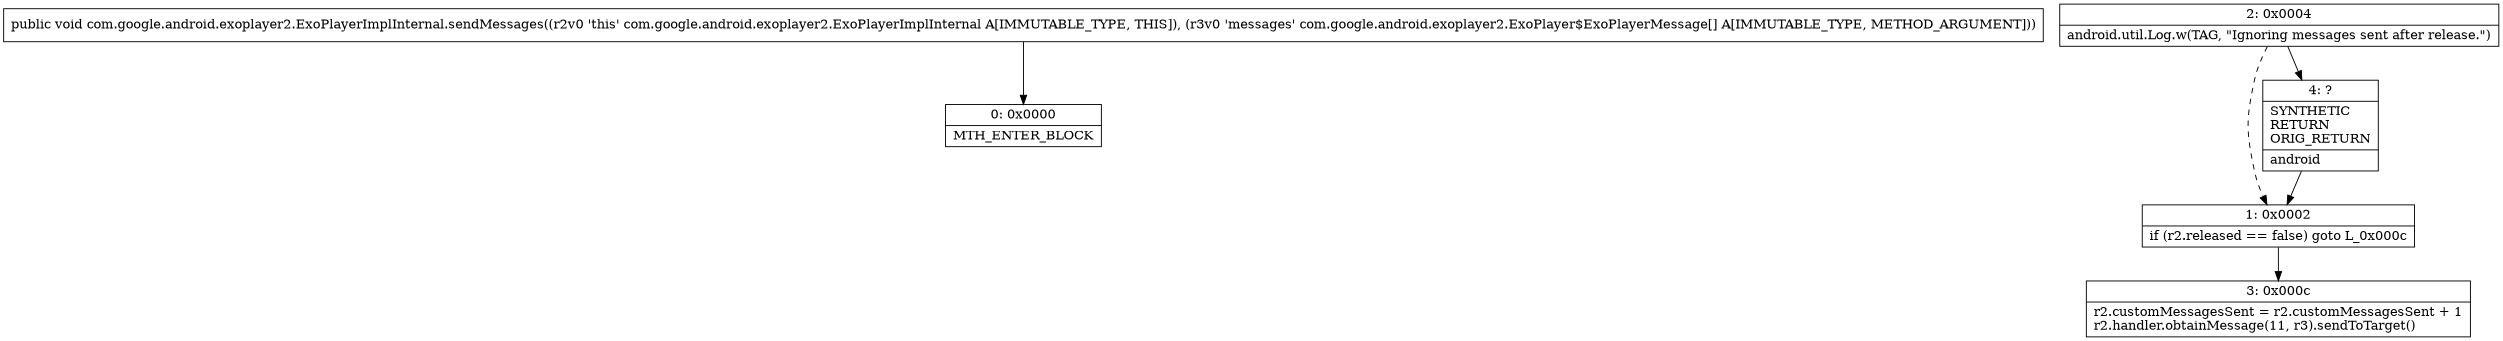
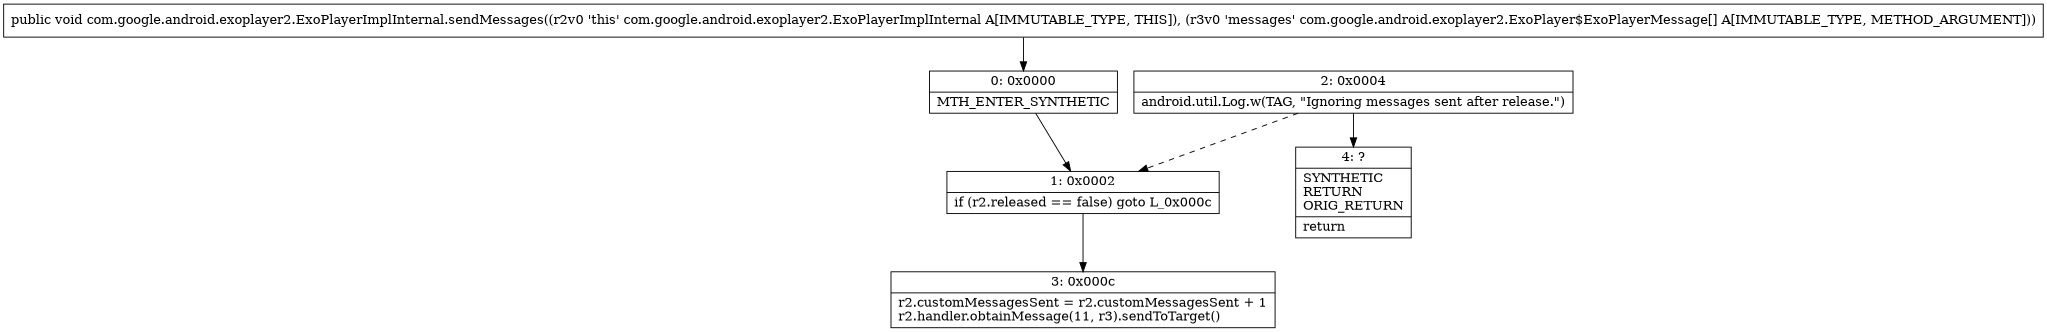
(1023, 136) -> (1023, 102)
(2295, 160) -> (1324, 227)
(2296, 184) -> (1051, 138)
